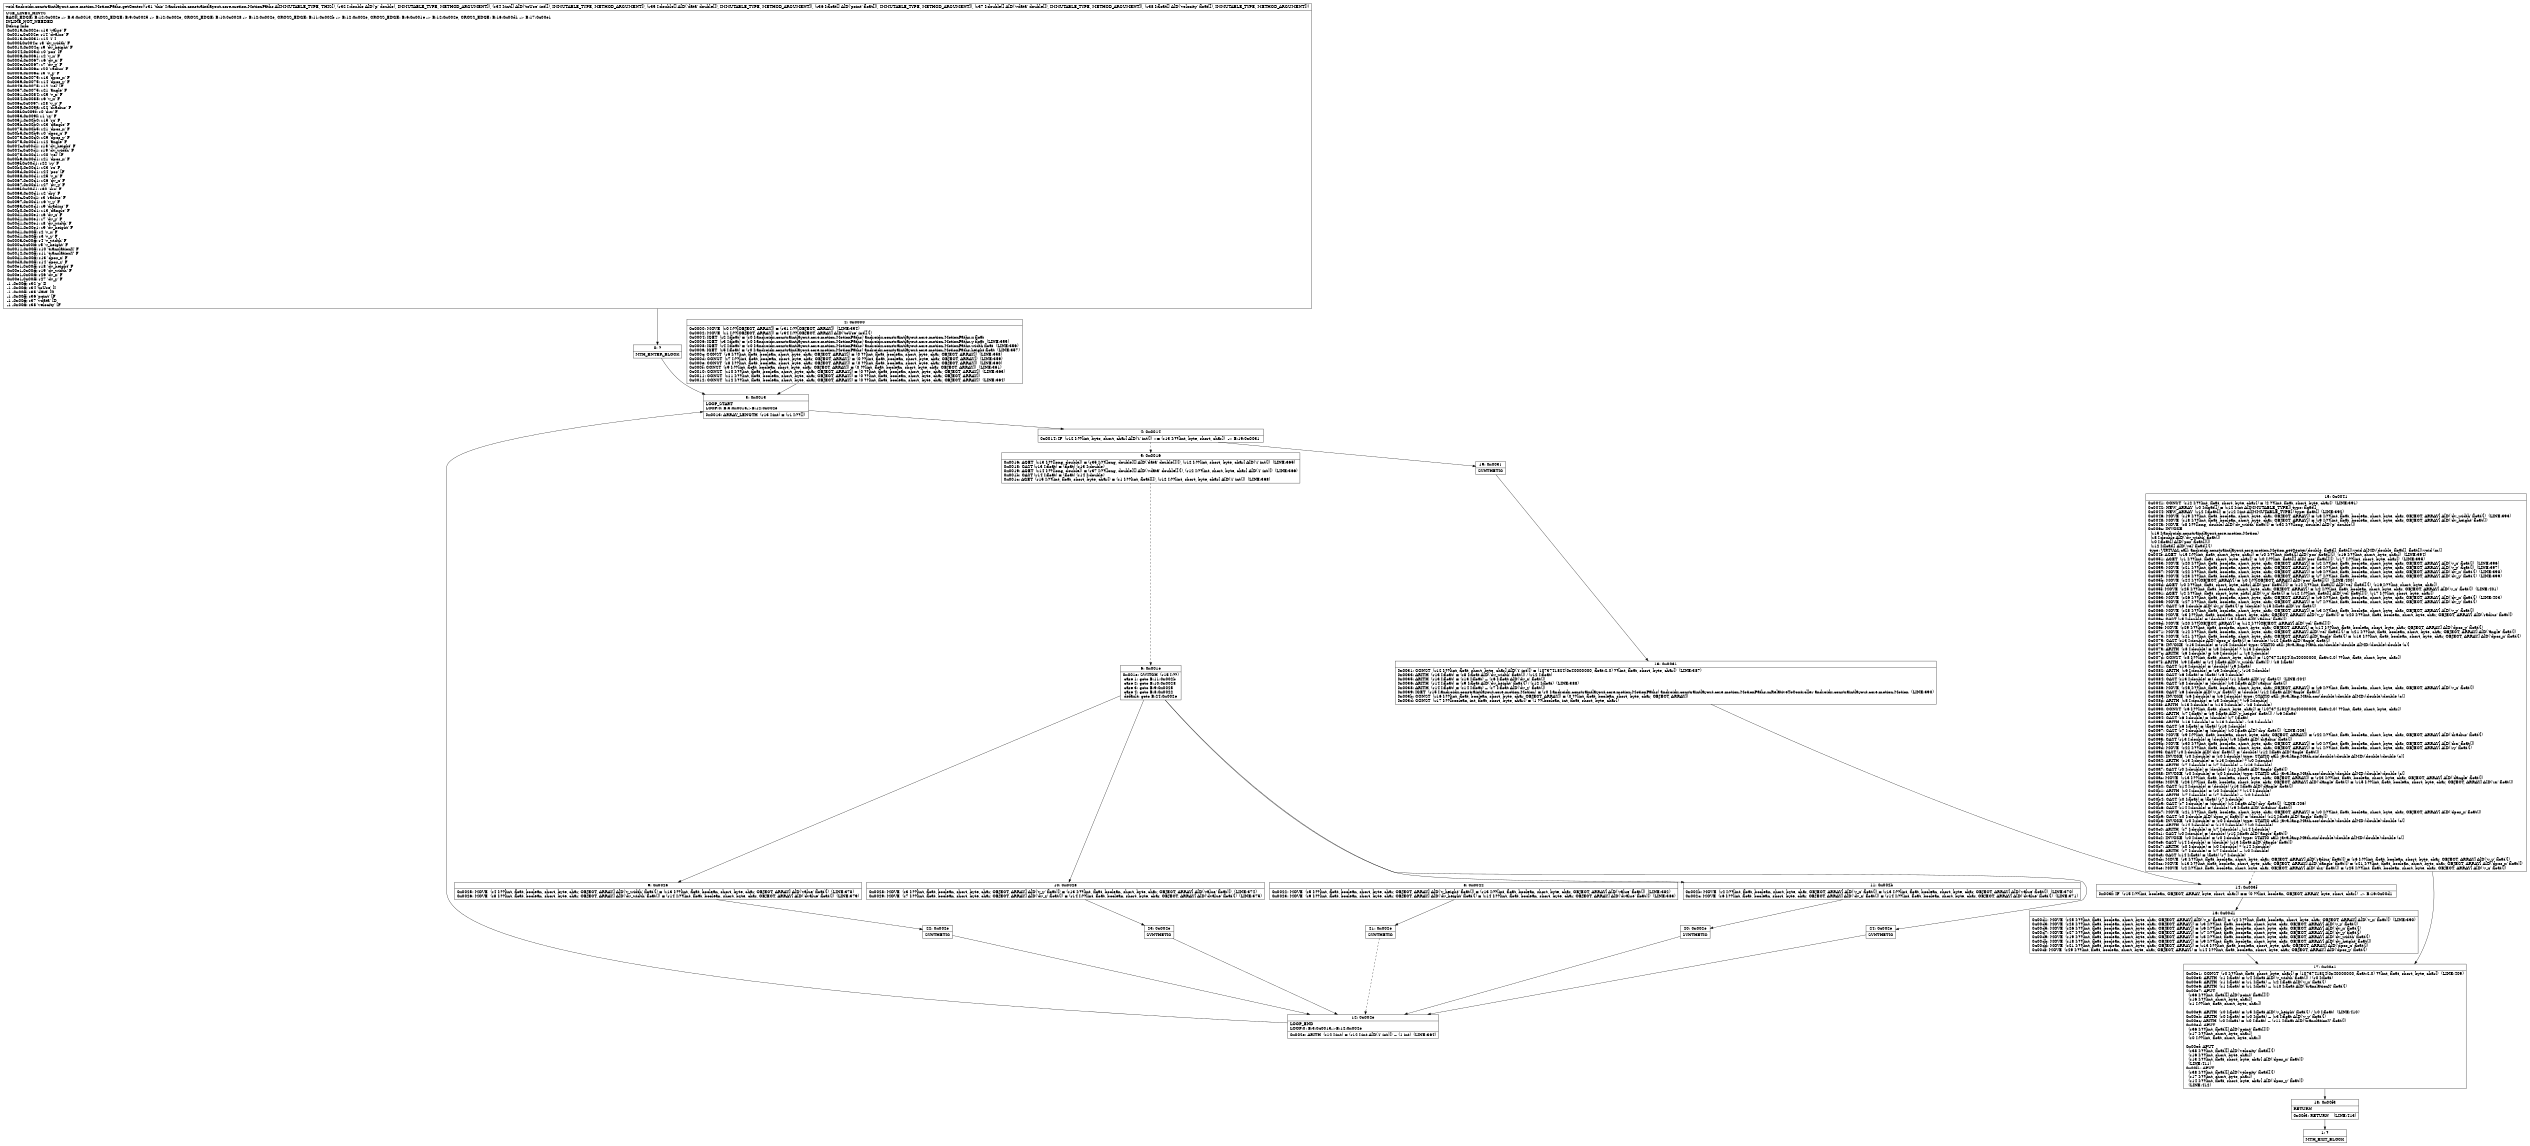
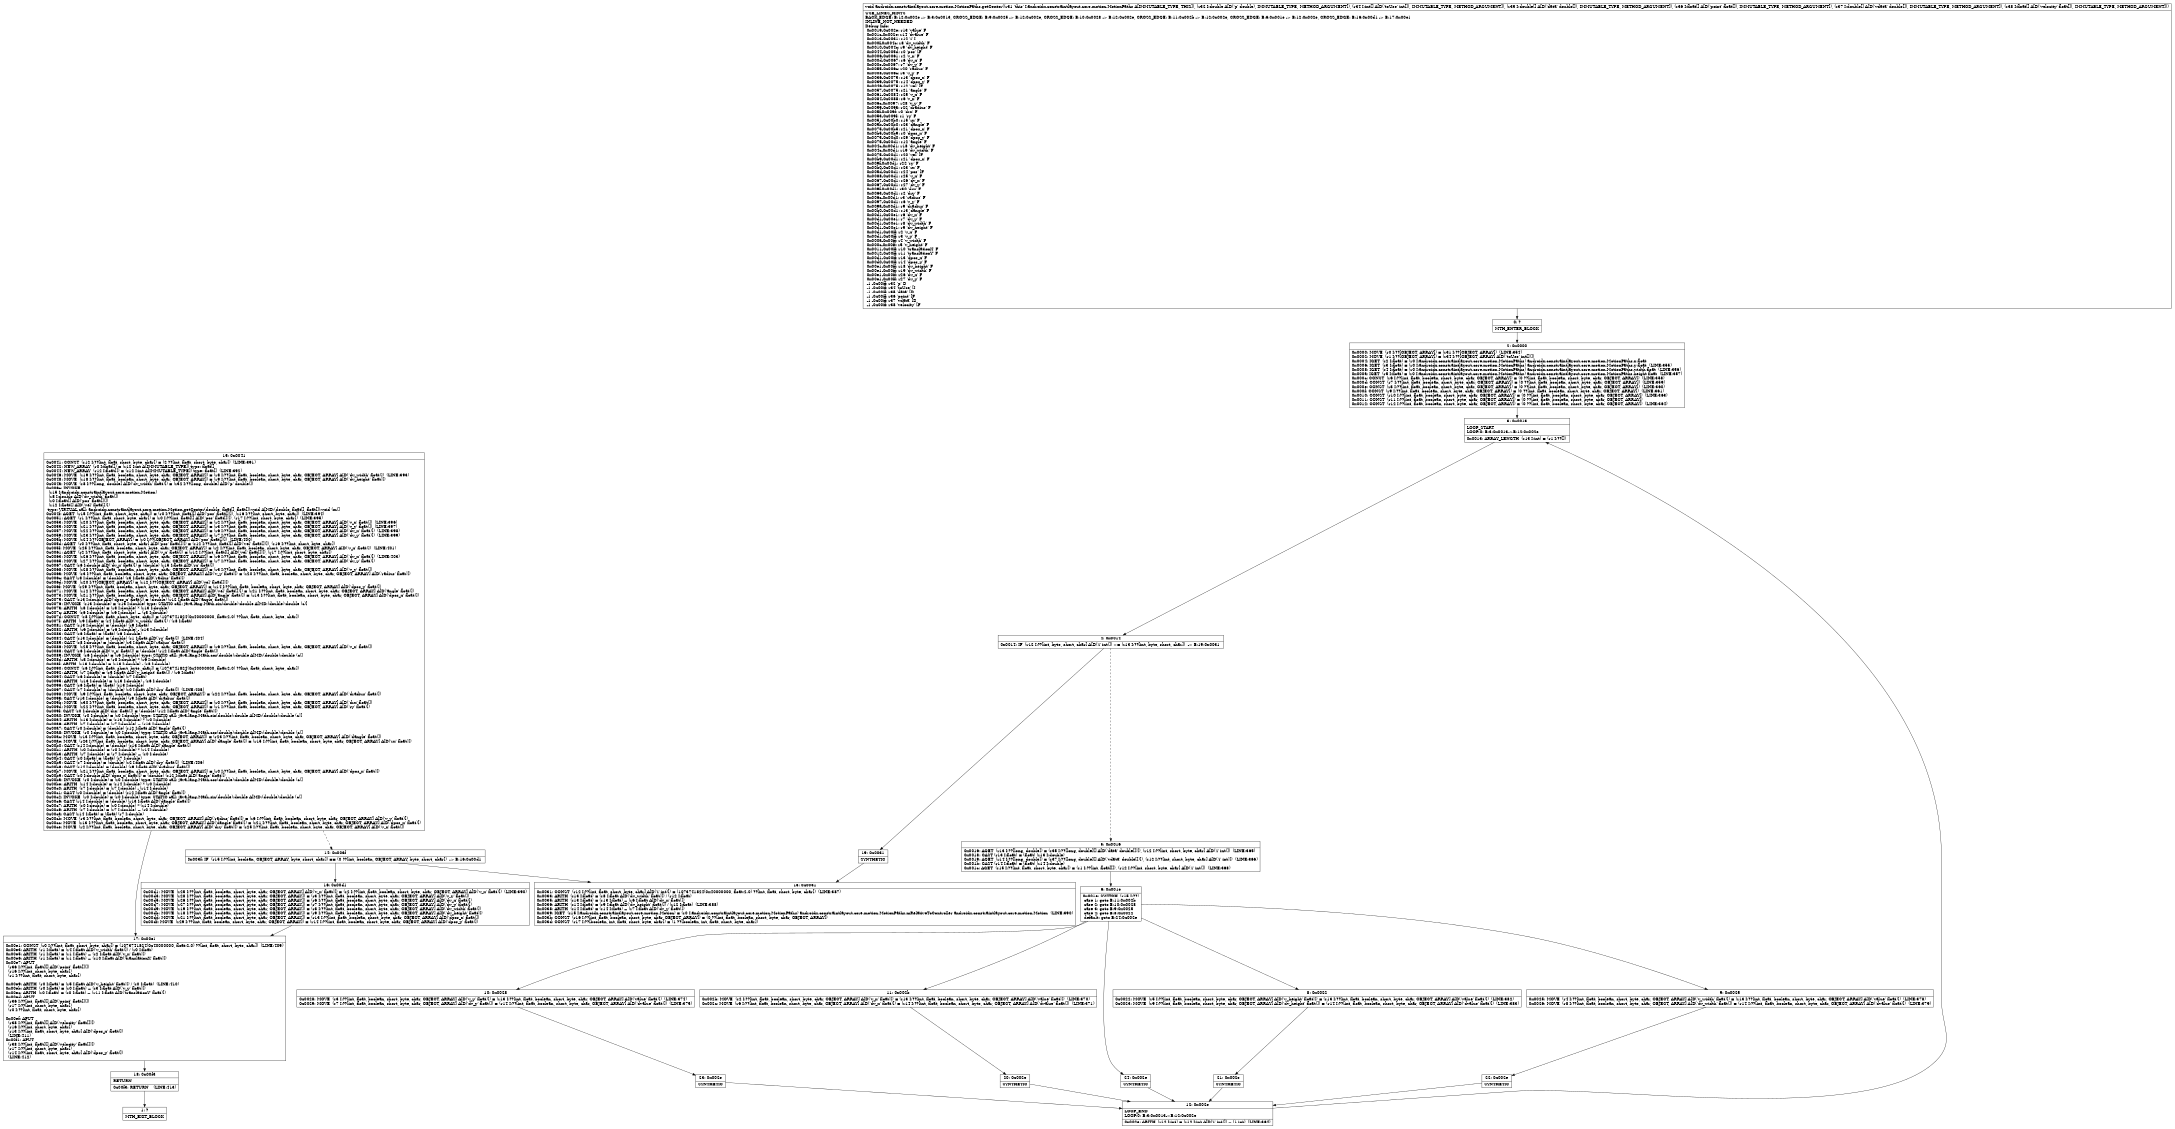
(679, 379) -> (1517, 336)
(1151, 573) -> (1111, 878)
(1950, 806) -> (493, 872)
none -> (1219, 953)
(1373, 975) -> (1217, 1094)
